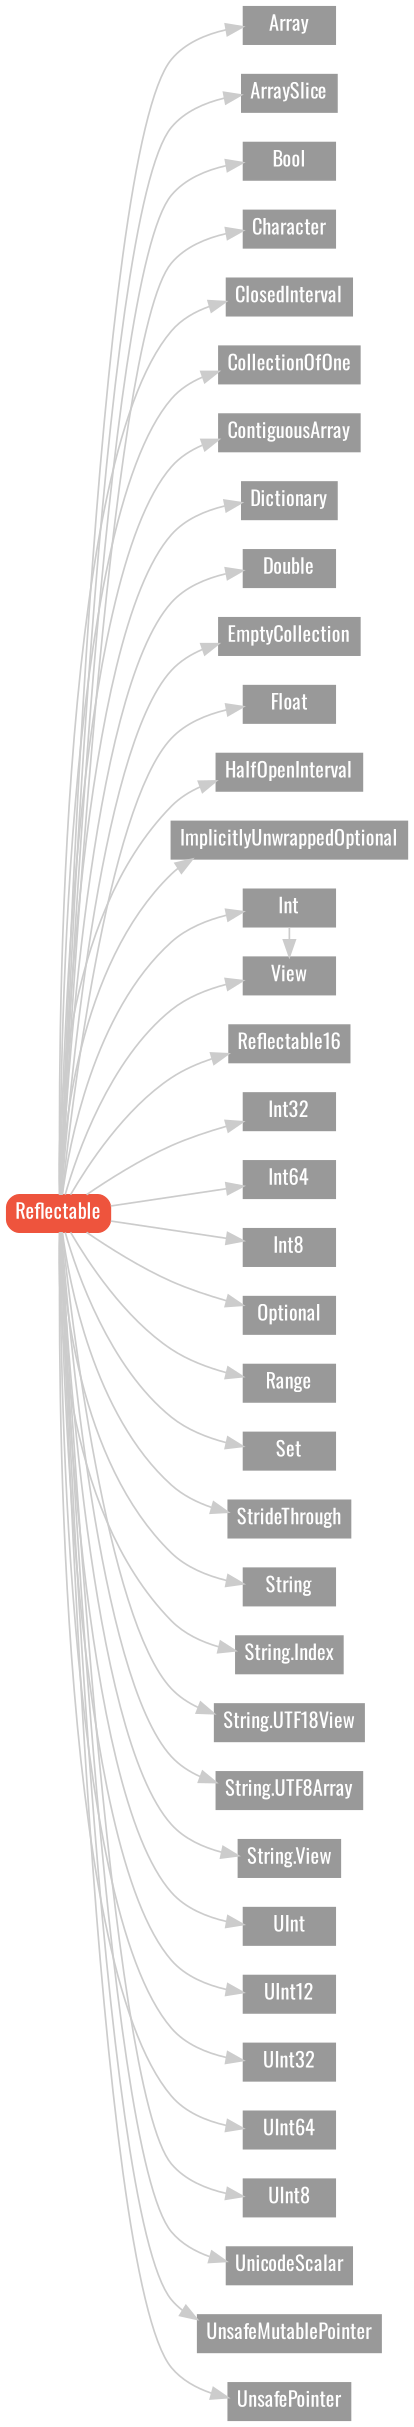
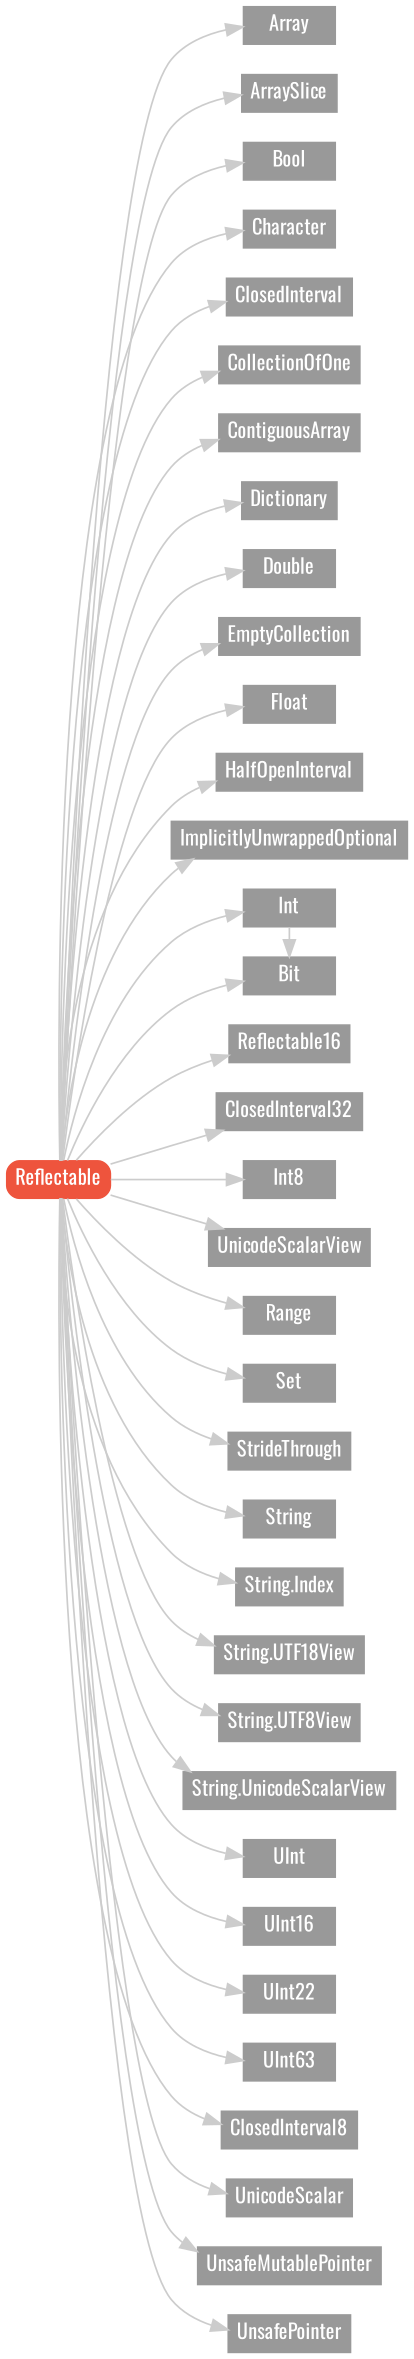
(289, 976) -> (289, 976)
(289, 1112) -> (289, 1112)
(289, 1180) -> none
(289, 1315) -> (289, 1247)
(289, 1791) -> (289, 1723)
(289, 1858) -> (289, 1791)
(289, 1994) -> (289, 1926)
(289, 2062) -> (289, 1994)
(289, 2130) -> (289, 2062)
(289, 2198) -> (289, 2130)
